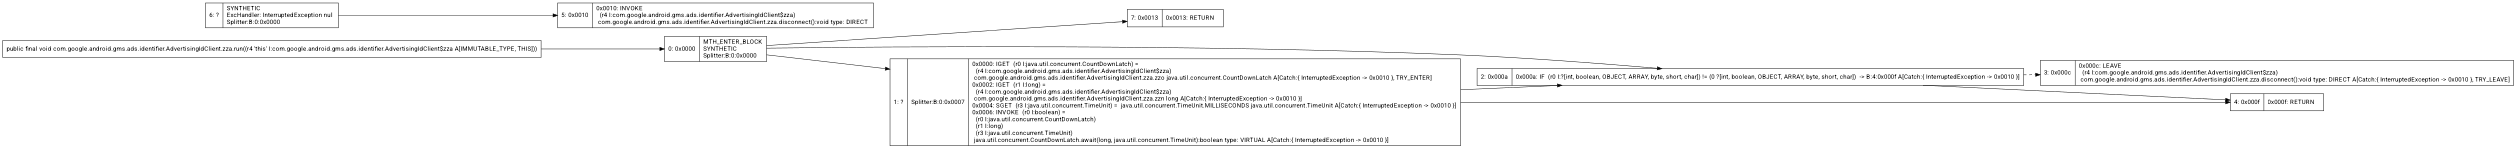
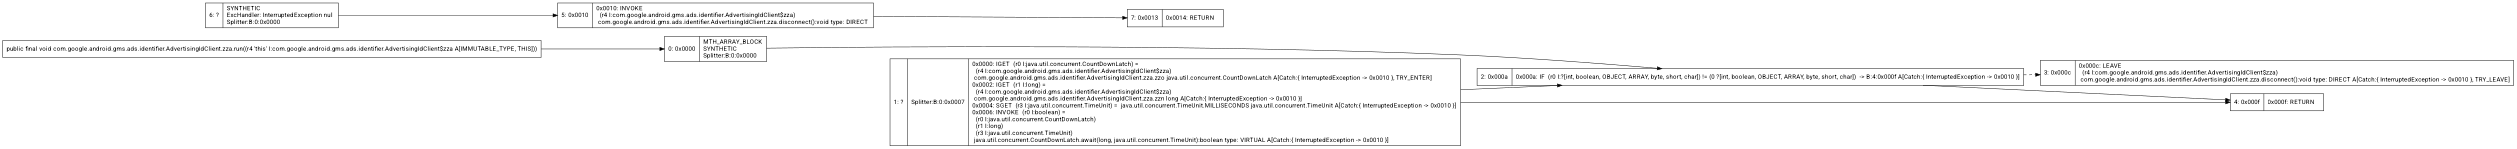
(1193, 18) -> (1193, 18)
(945, 34) -> (998, 17)
(733, 42) -> (733, 42)
(826, 62) -> none
